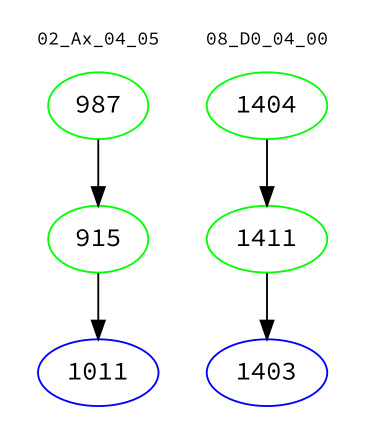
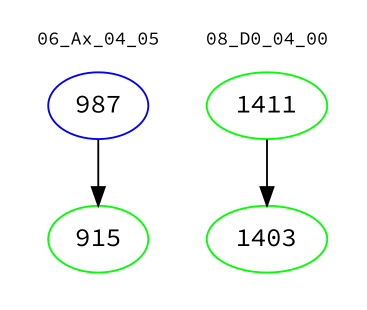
(99, 40) -> (99, 40)
(98, 106) -> (98, 106)
(267, 106) -> none
(98, 373) -> none
(267, 373) -> (267, 239)
